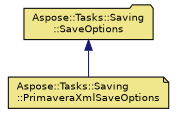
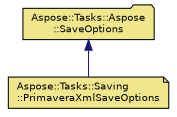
(89, 24) -> (89, 24)
